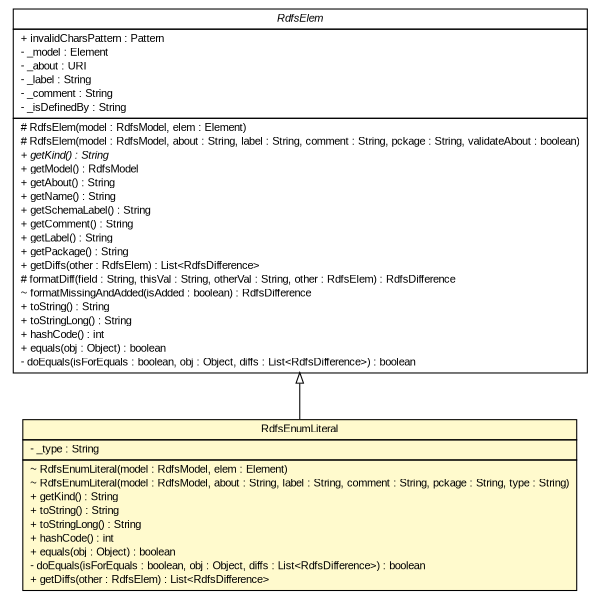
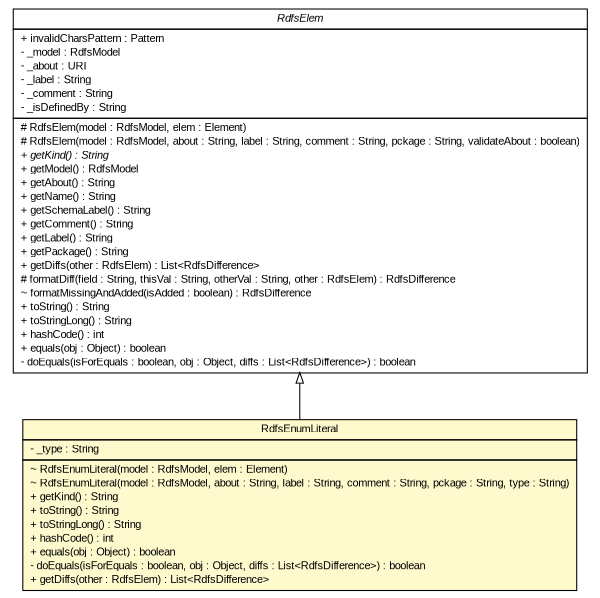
(65, 53) -> (71, 53)
